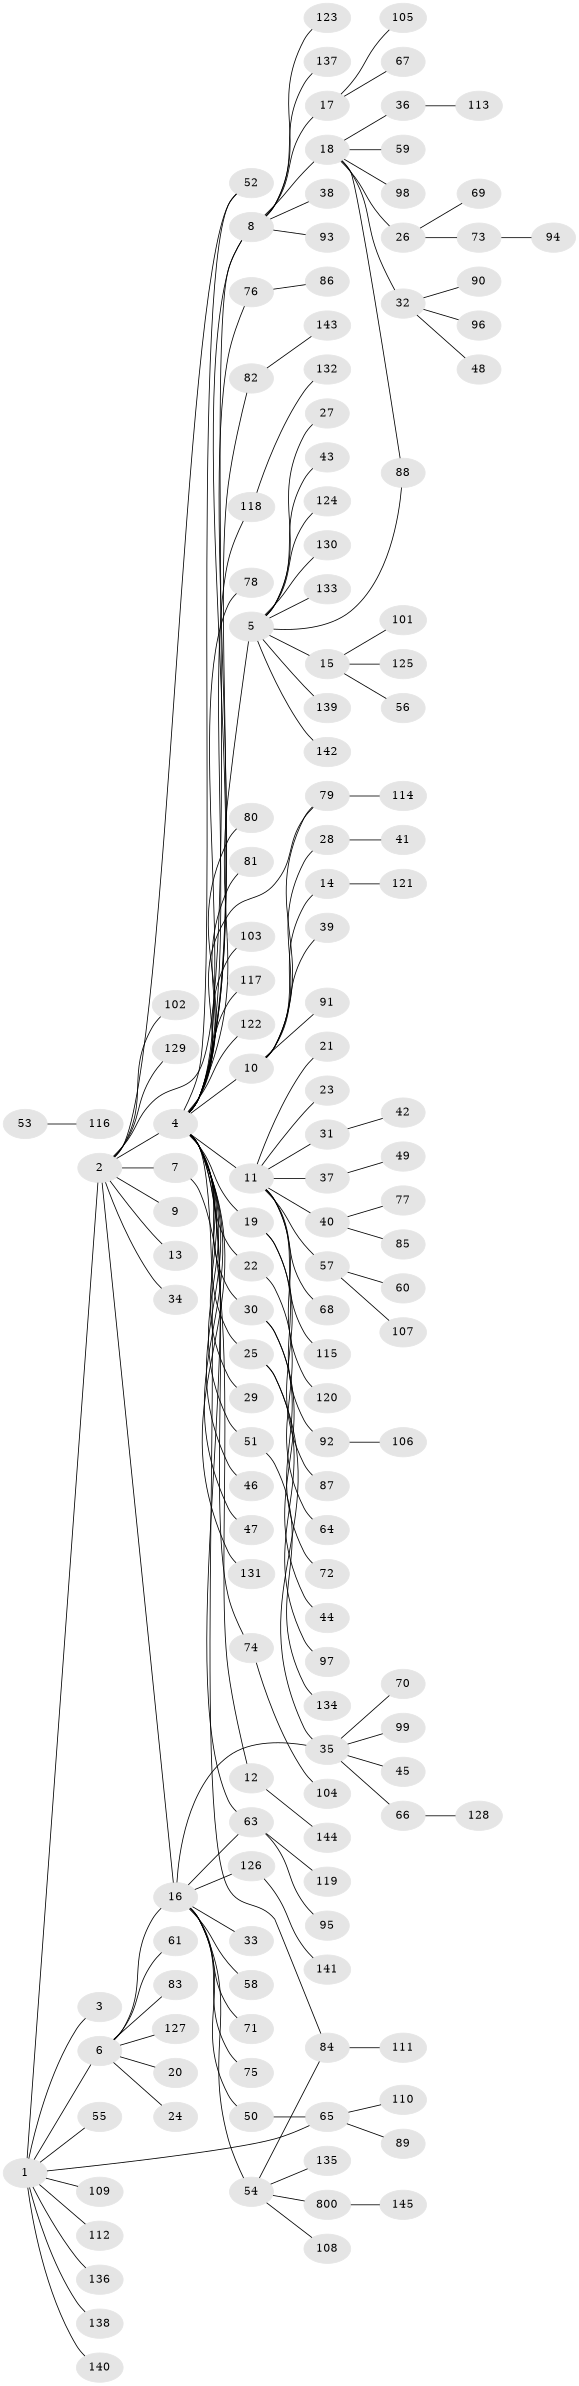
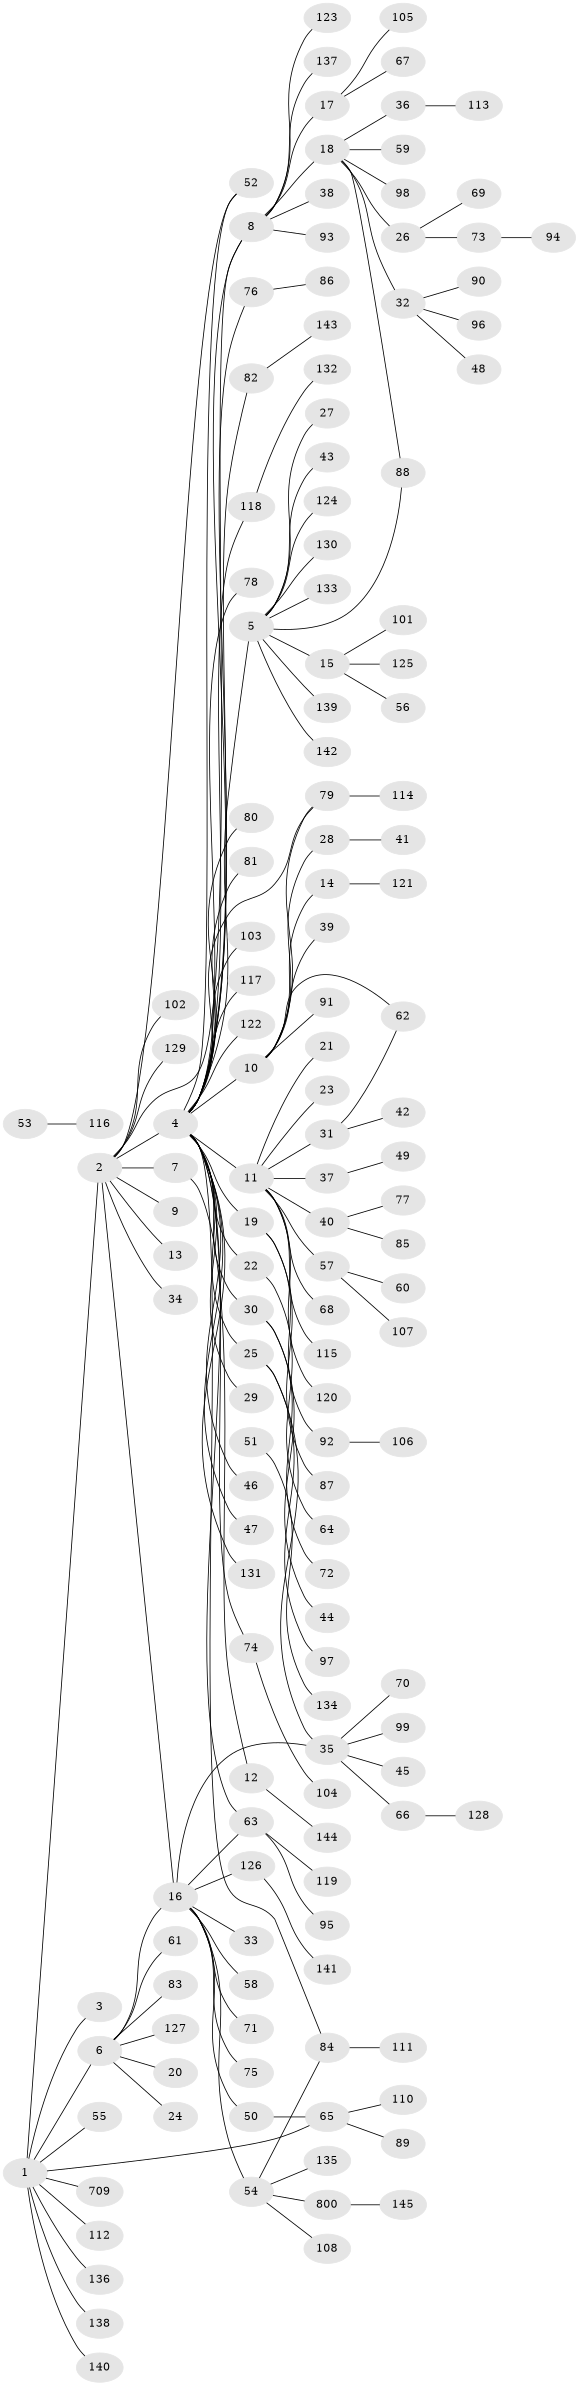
none -> (403, 1017)
(214, 1283) -> none
(100, 2192) -> (100, 2192)
